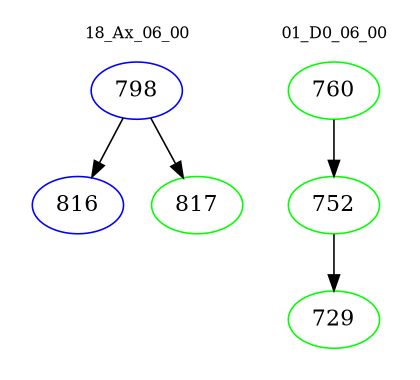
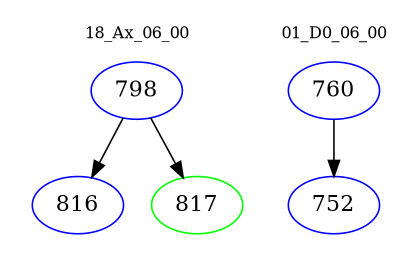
(334, 91) -> (334, 91)
(334, 205) -> (334, 205)
(334, 320) -> none
